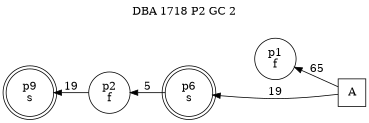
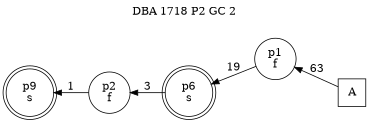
(317, 69) -> (317, 69)
(71, 87) -> (71, 87)
(148, 87) -> (148, 87)
(279, 99) -> (237, 74)
